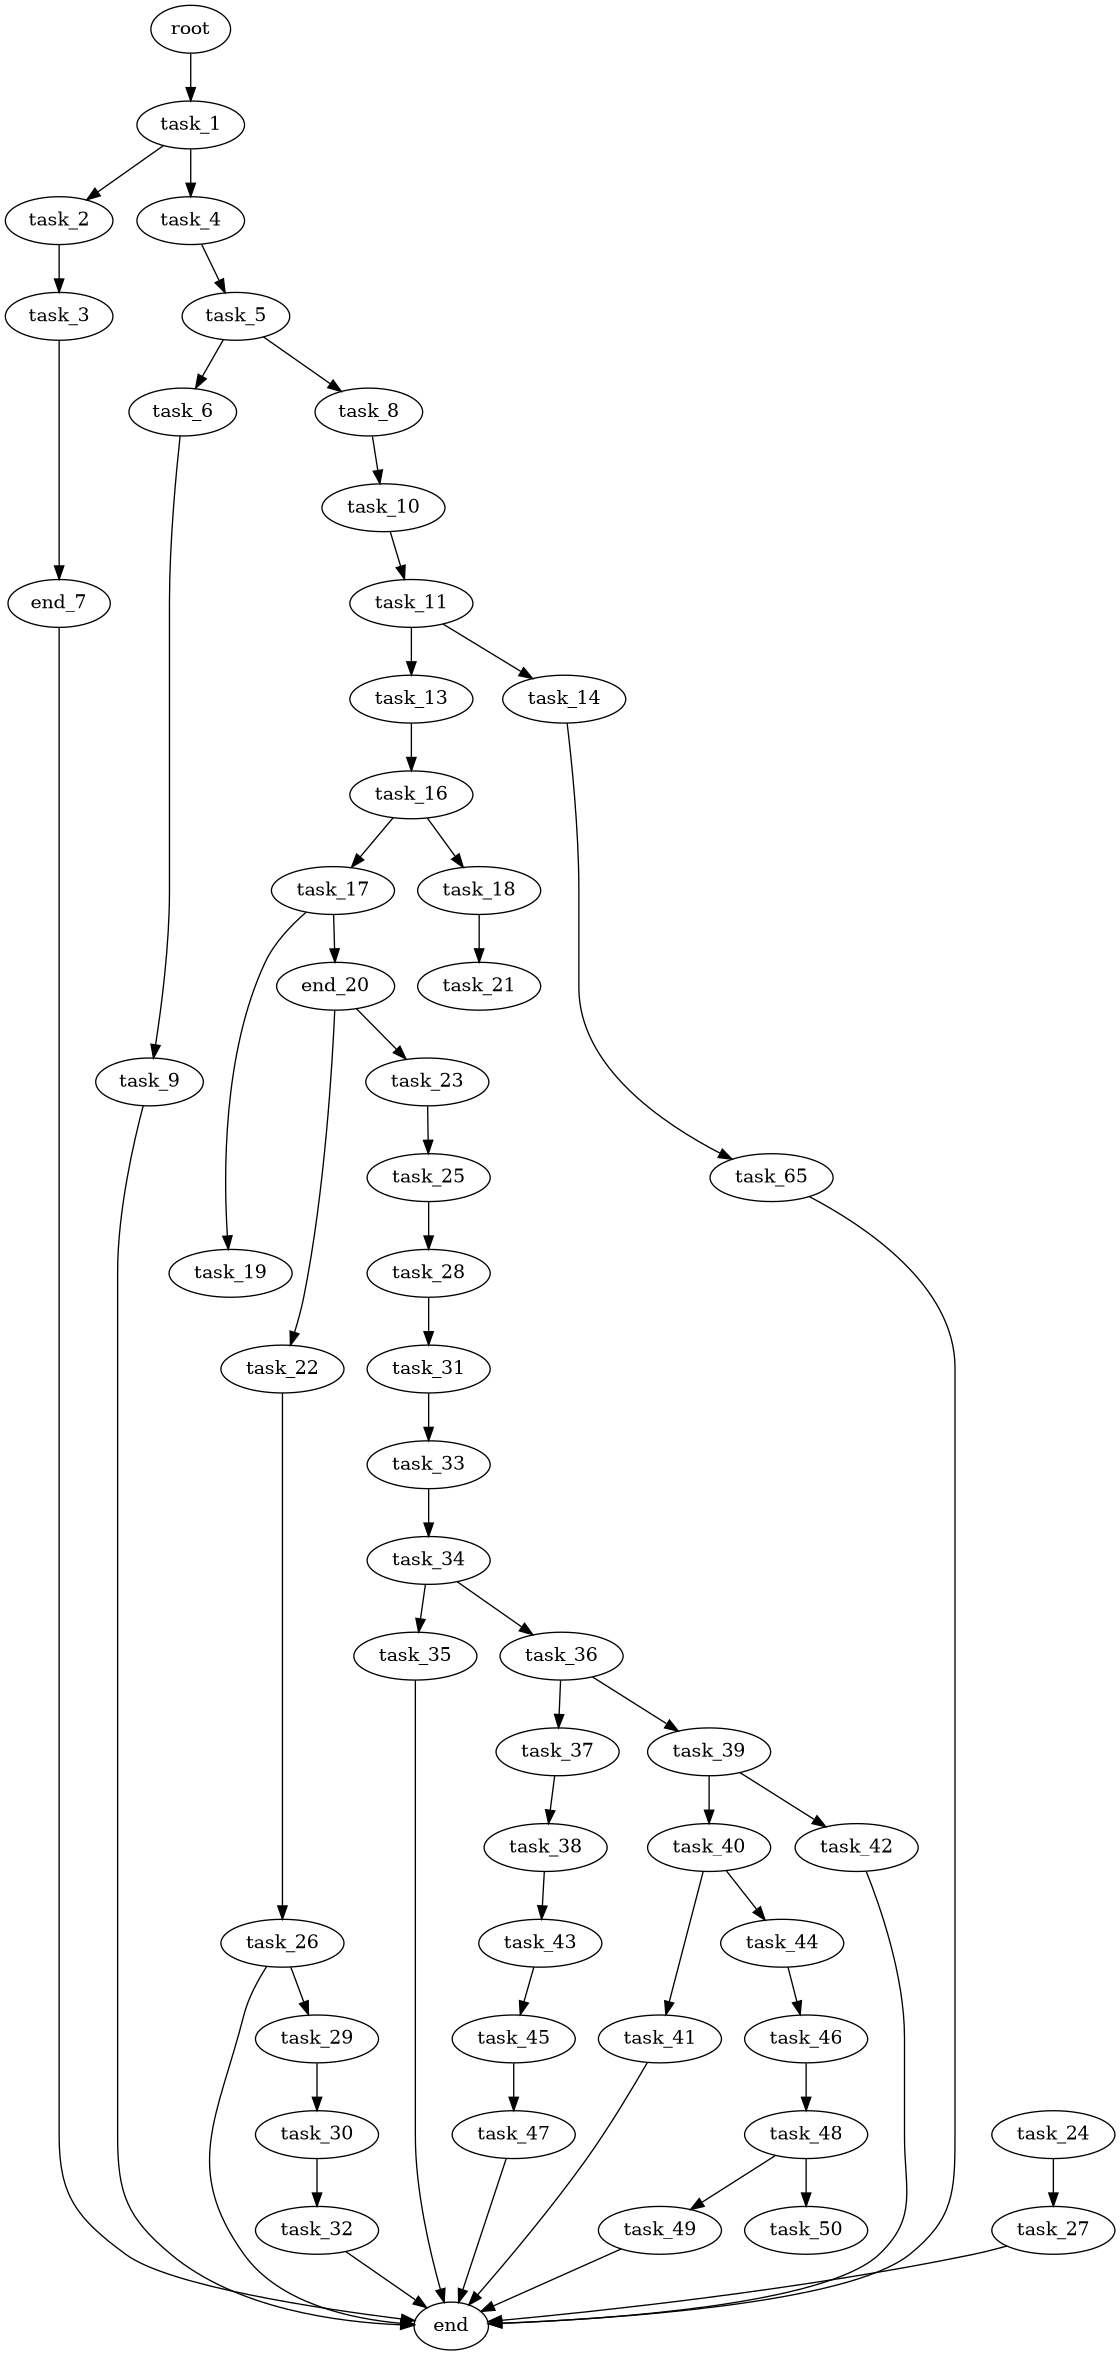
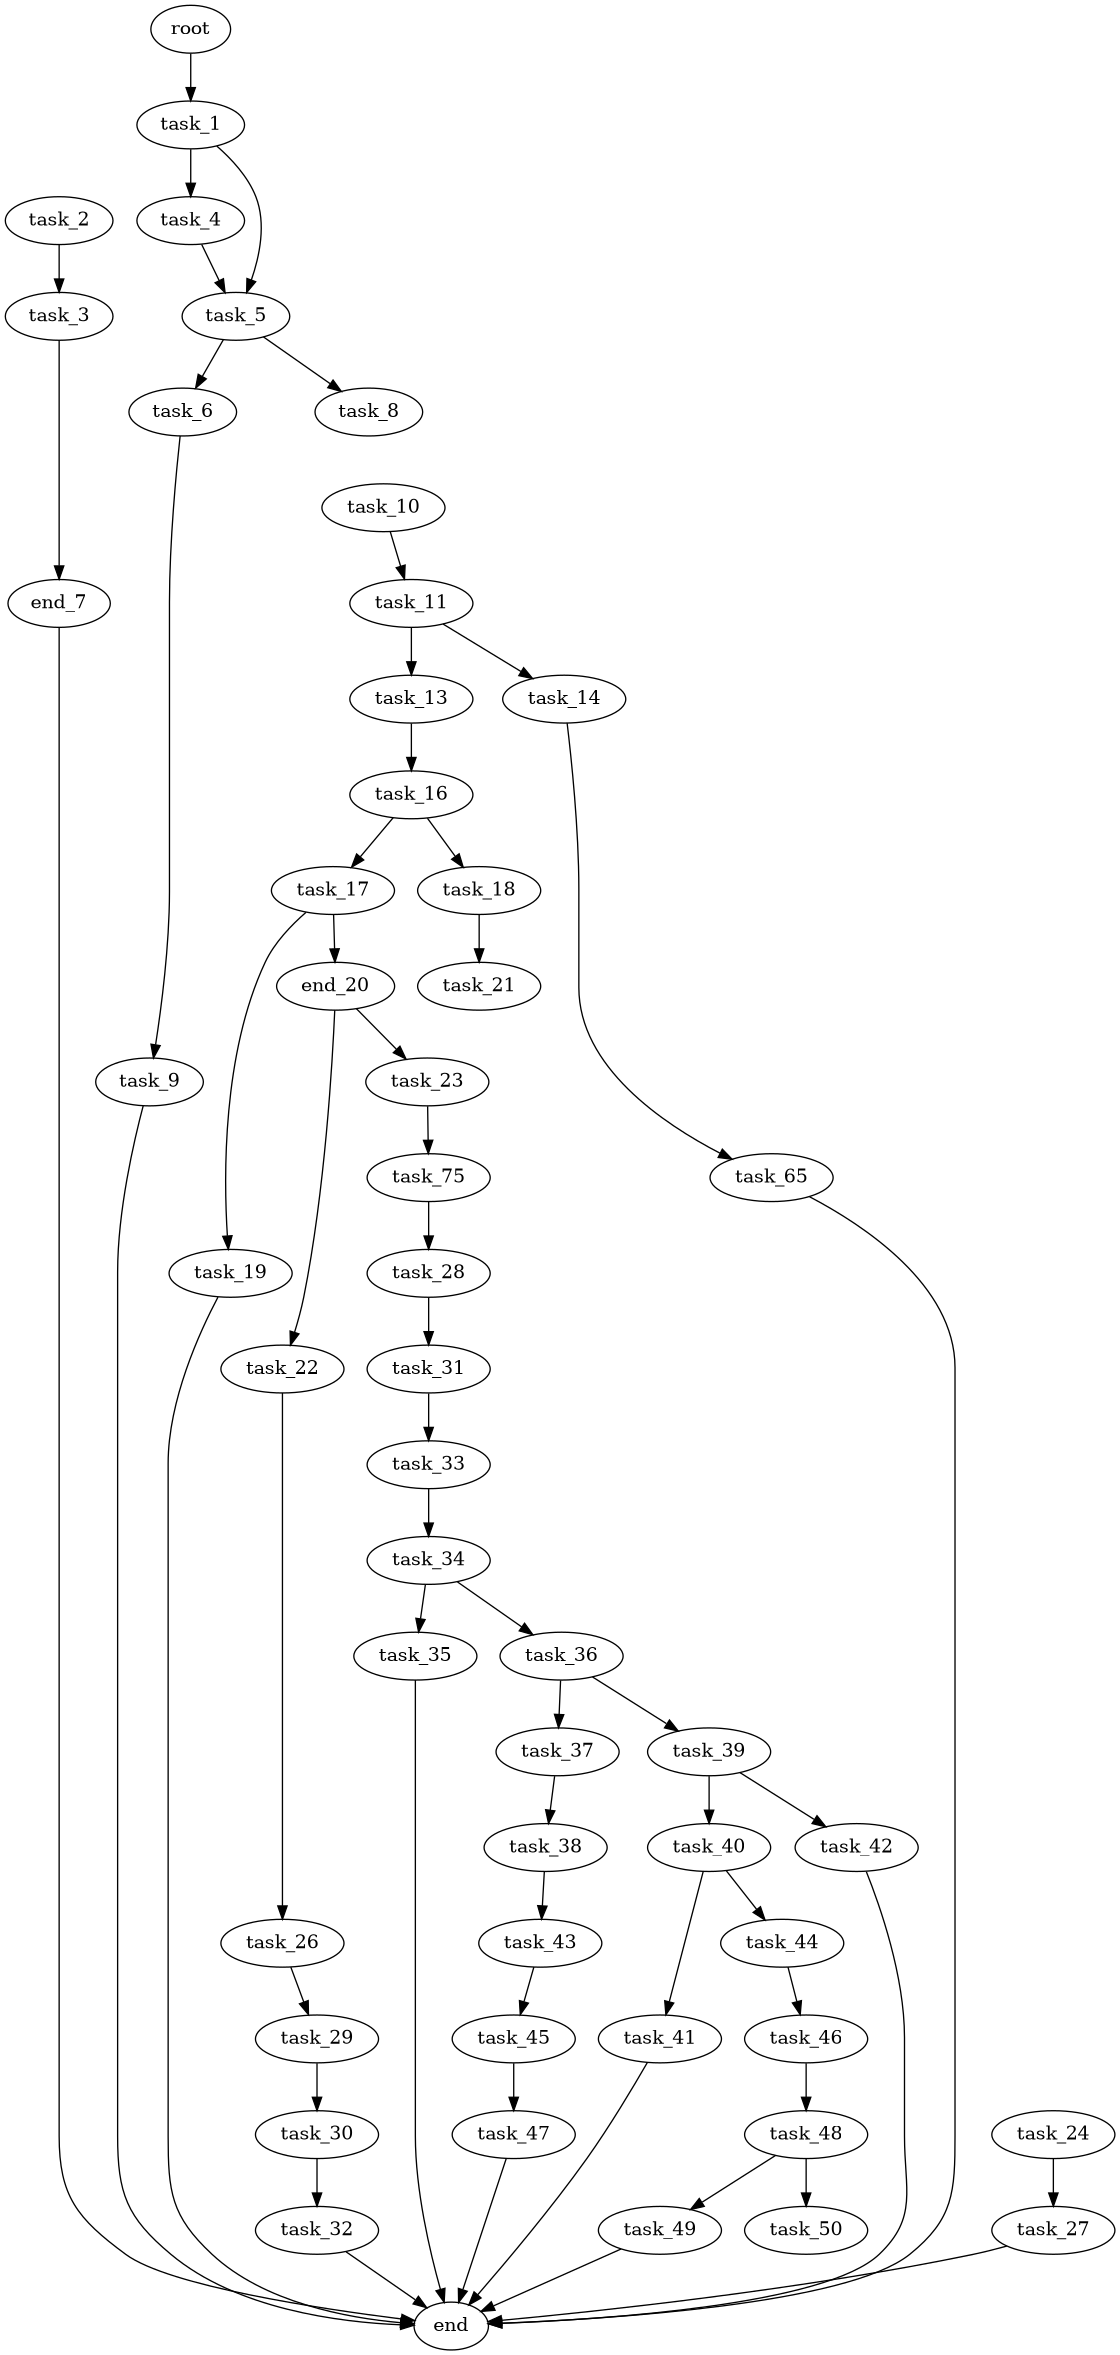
(131, 169) -> (259, 207)
(375, 453) -> none
(429, 1178) -> (429, 1178)
(215, 2197) -> (168, 1880)
